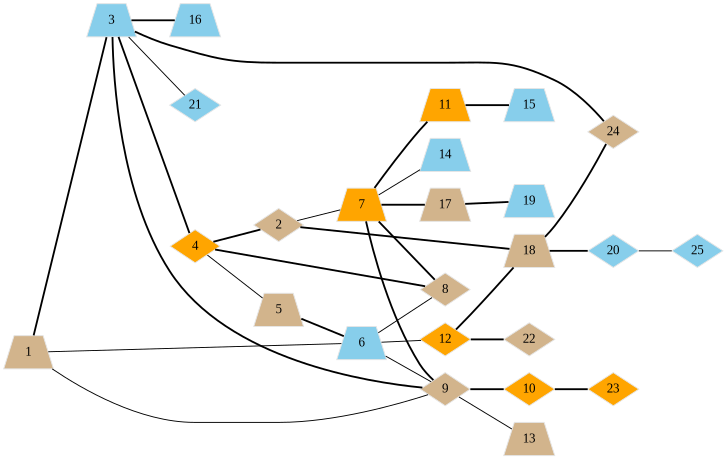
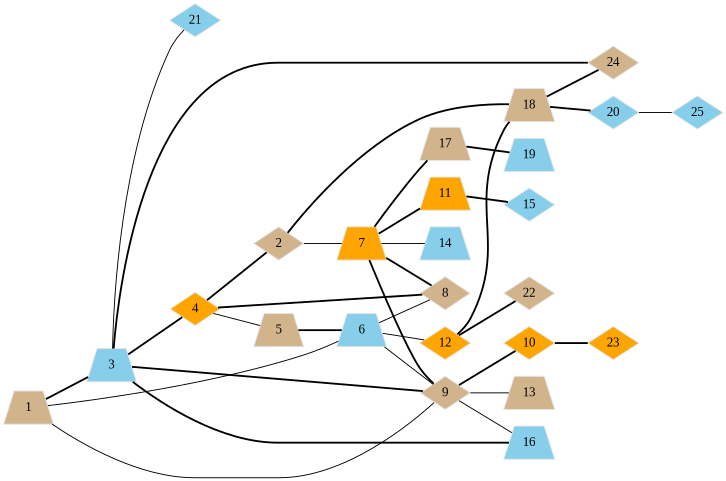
(529, 105) -> (529, 205)
none -> (485, 417)
